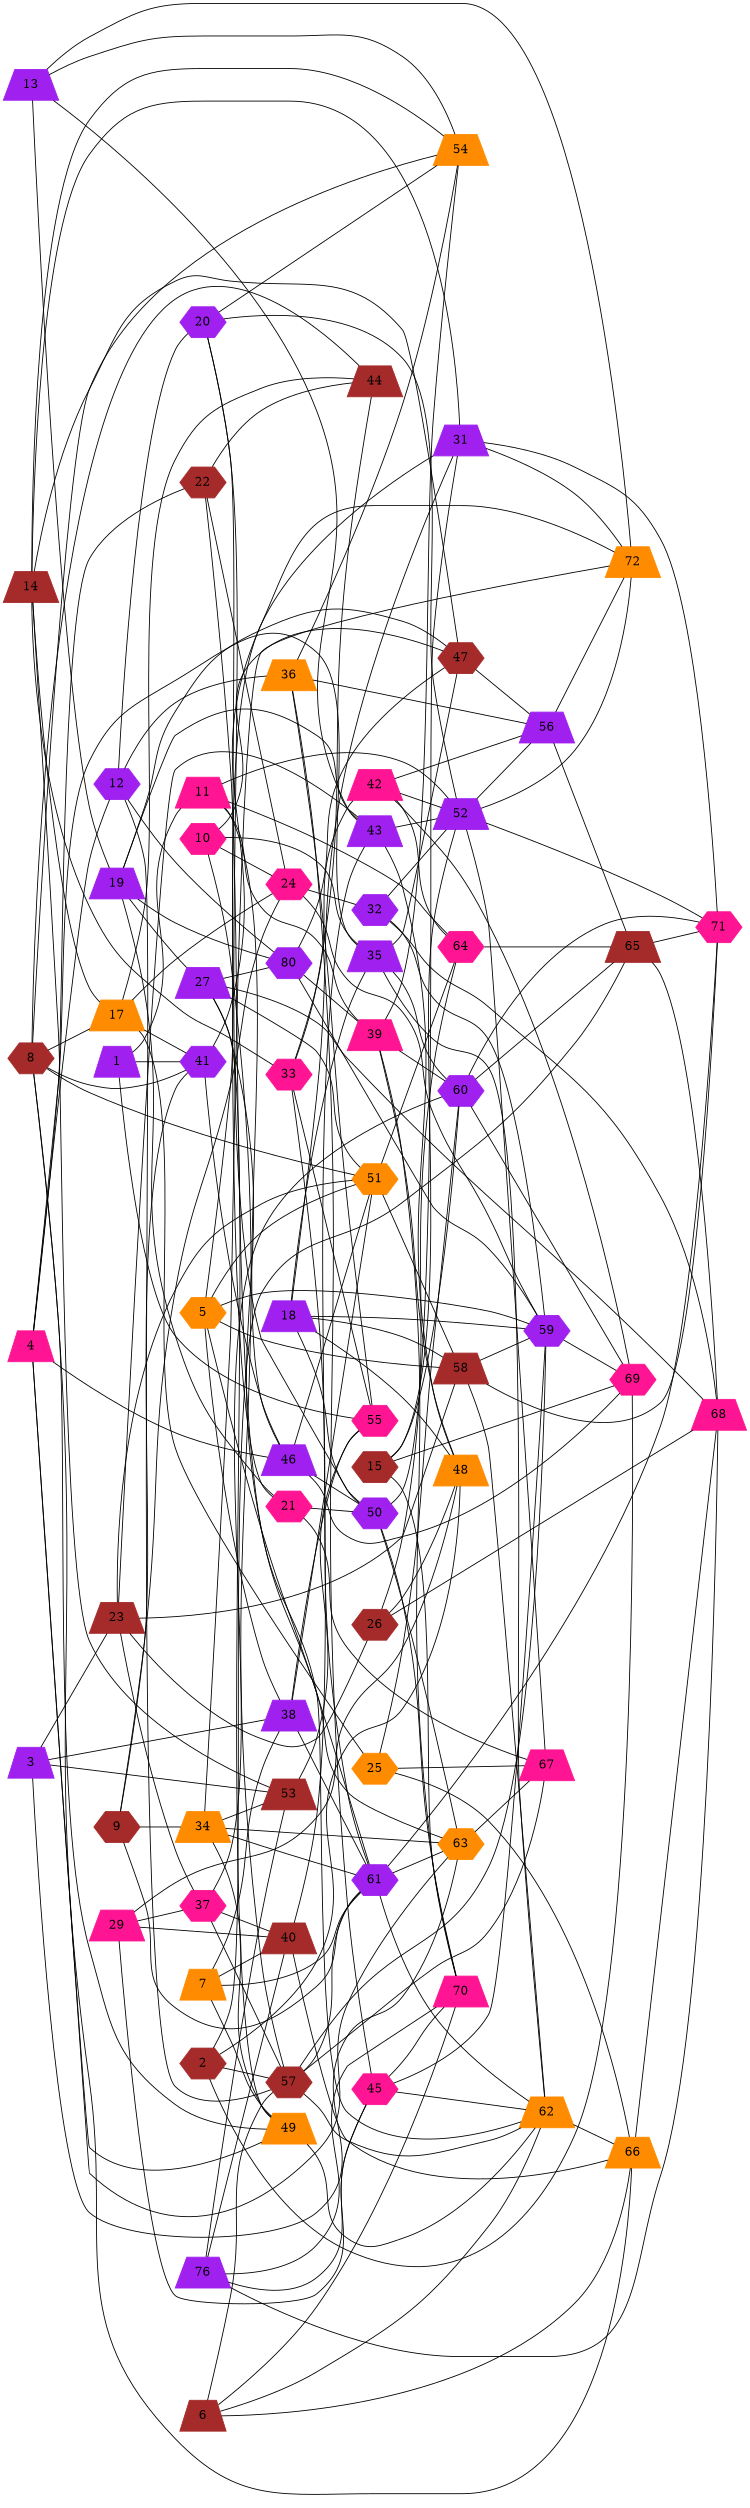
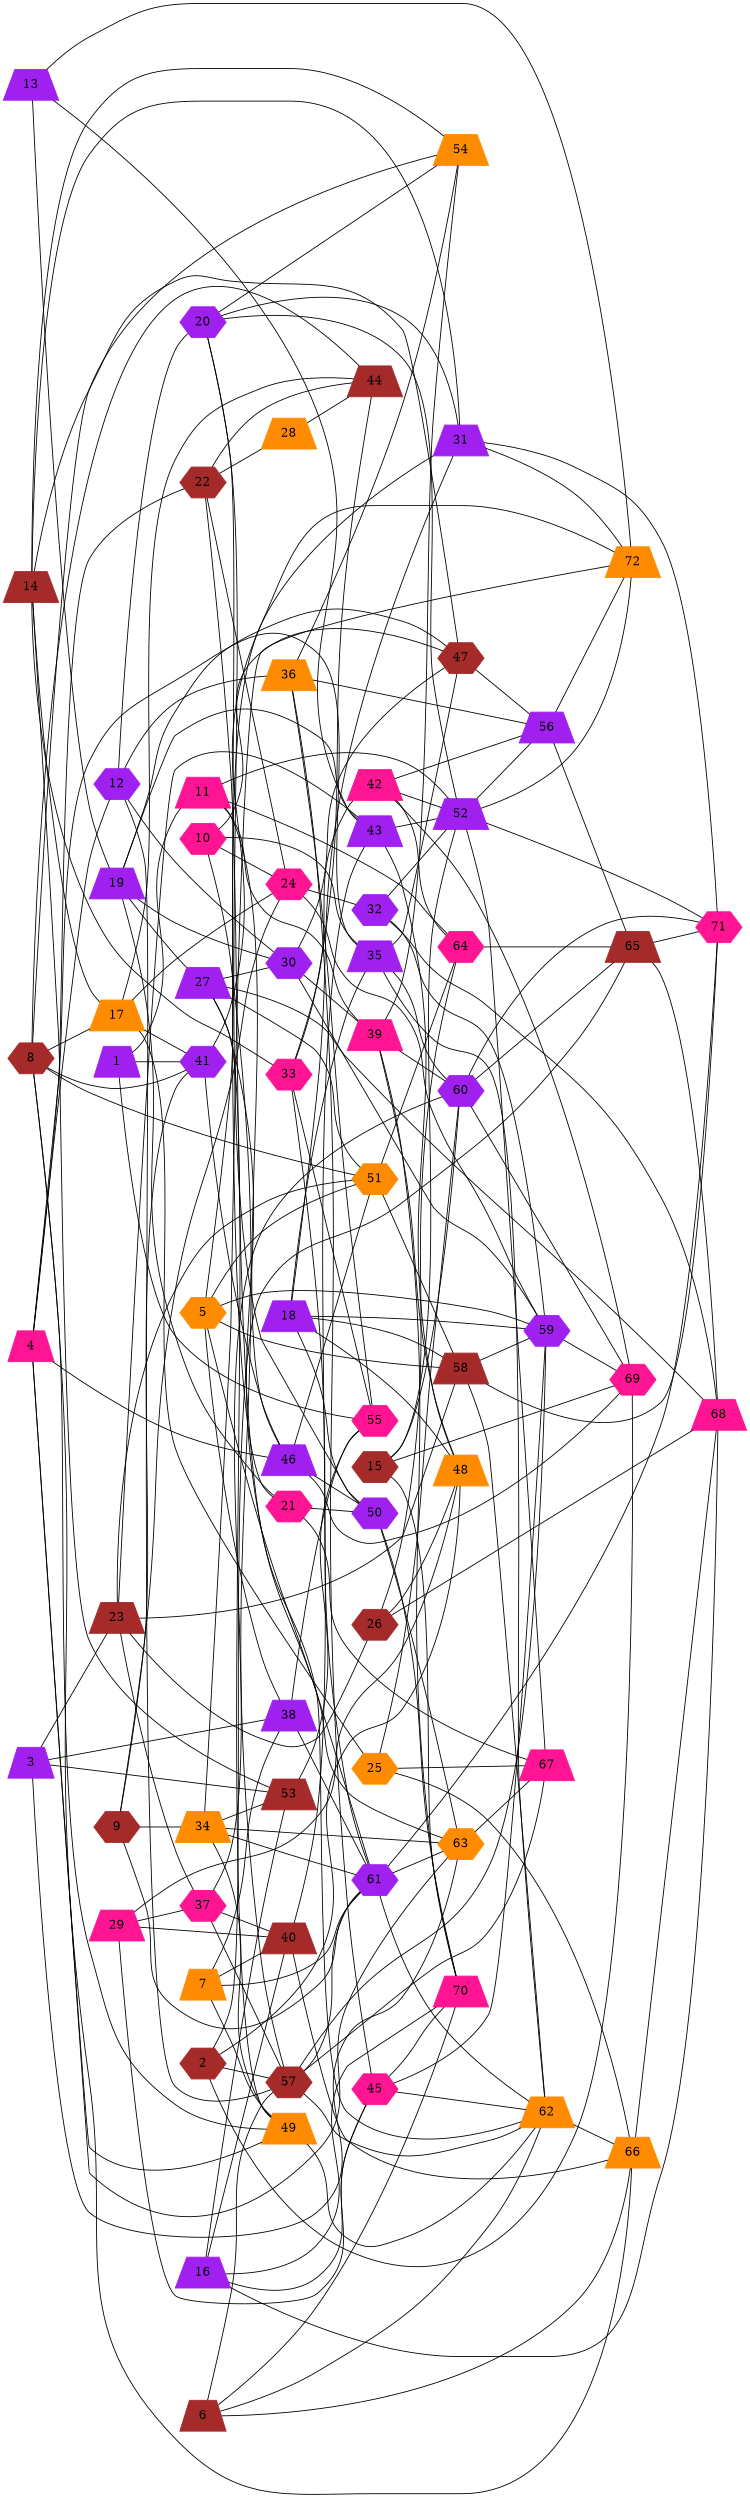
(272, 36) -> none
none -> (289, 434)
(431, 877) -> (352, 299)
(289, 963) -> (289, 963)
(338, 1409) -> none
(203, 2273) -> (203, 2273)
